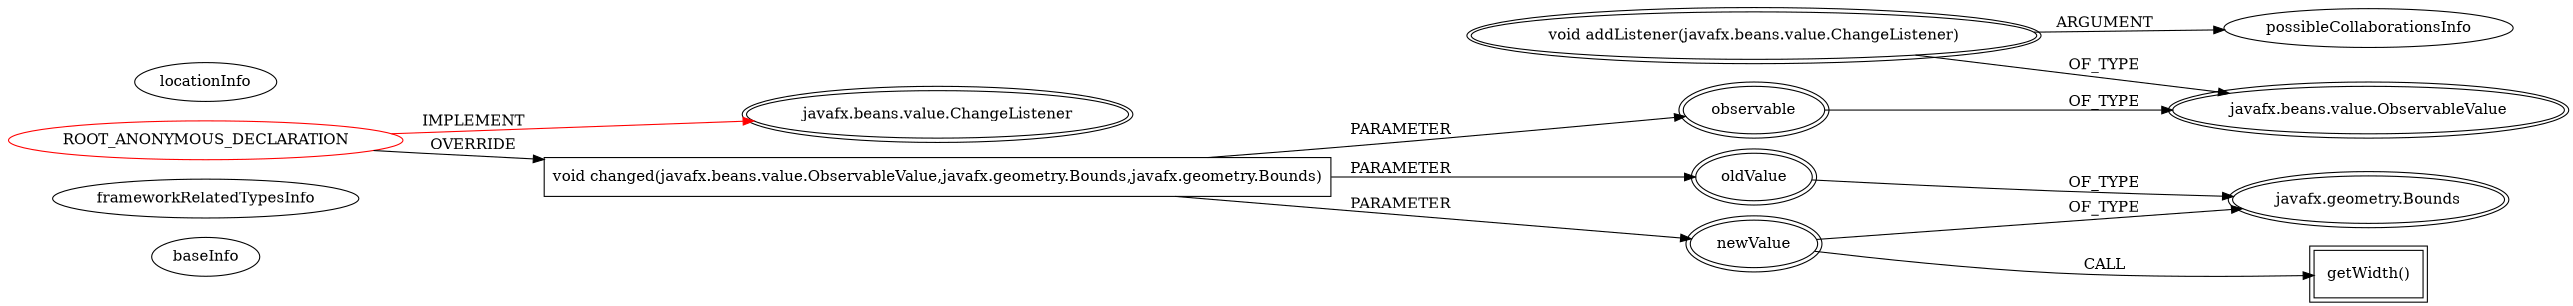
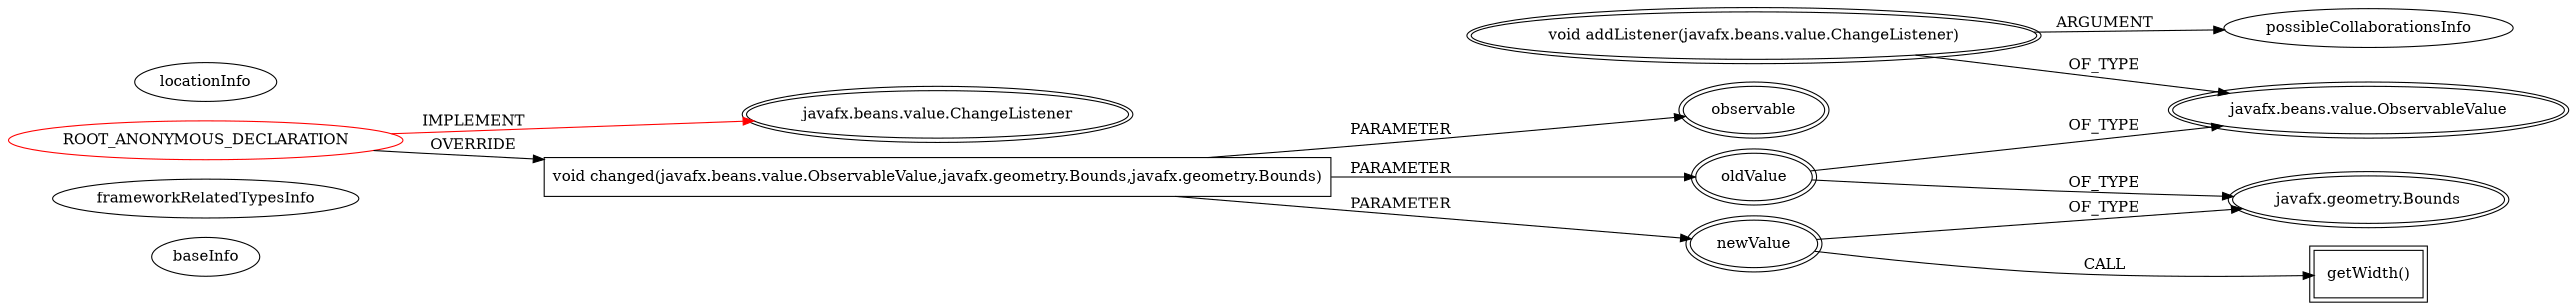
(1993, 110) -> (2011, 149)
